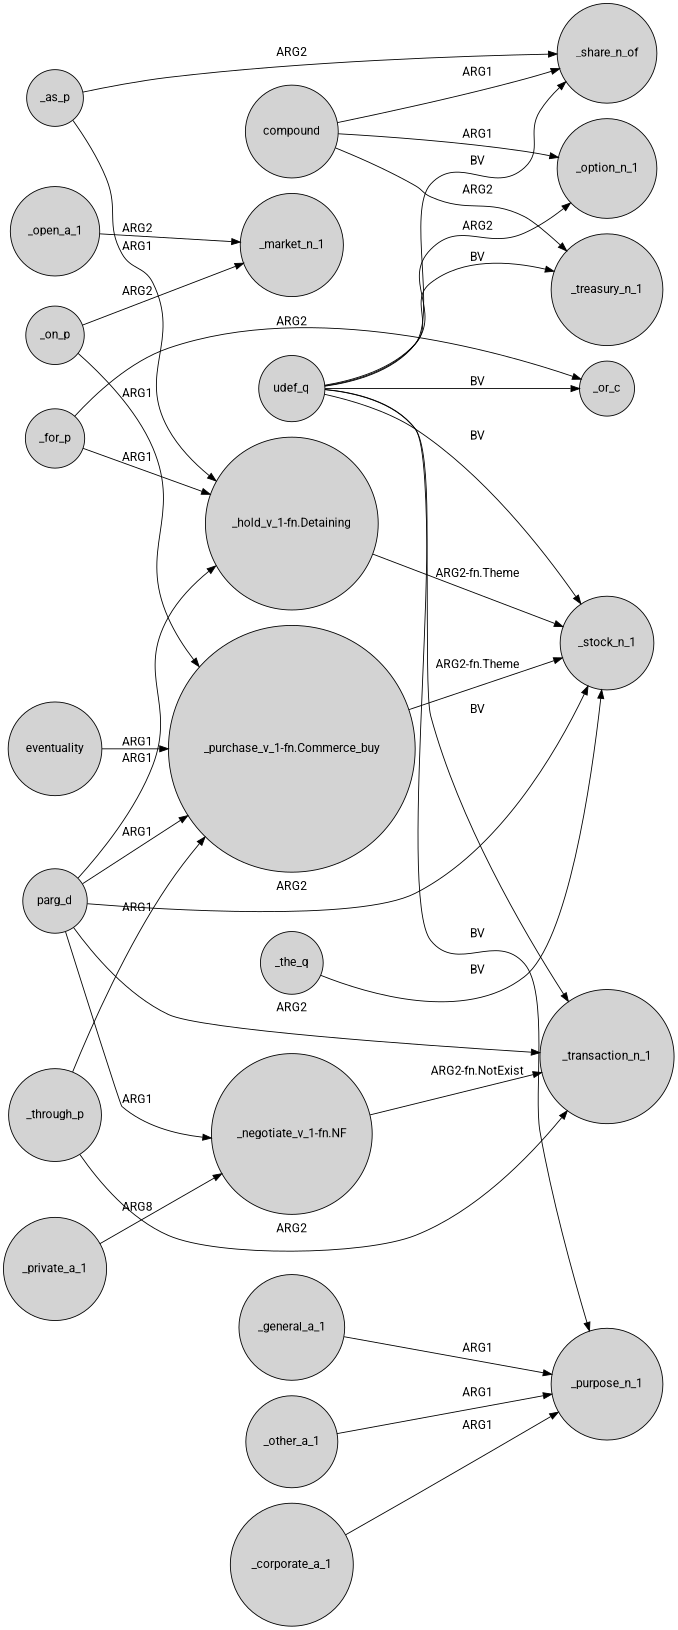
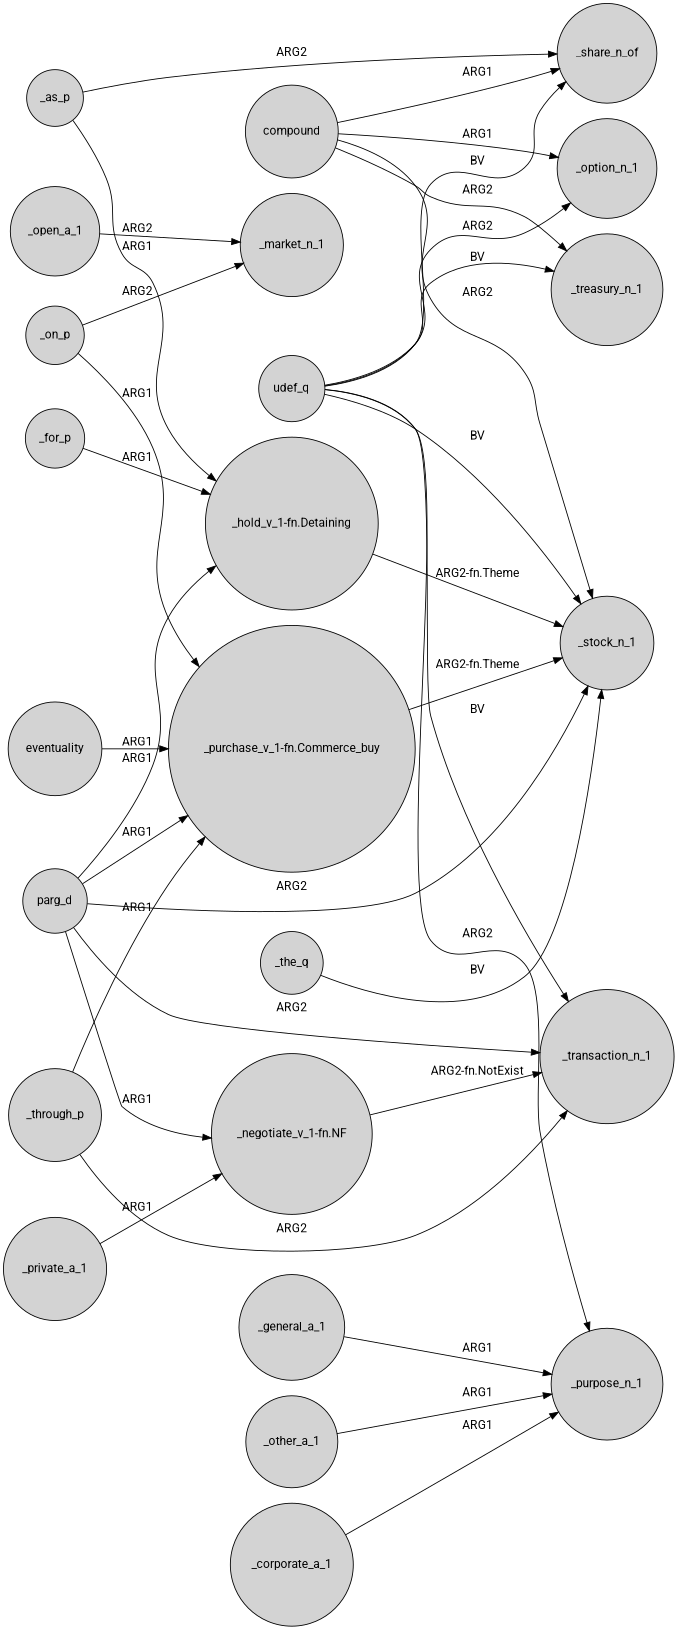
none -> (485, 340)
(607, 389) -> none
(478, 934) -> (478, 934)
(137, 1207) -> (137, 1207)
